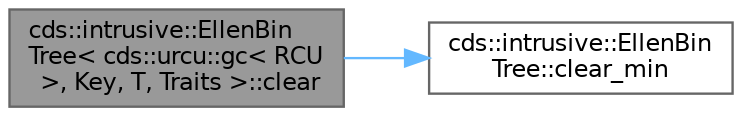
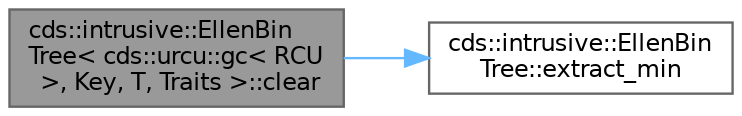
(581, 58) -> (581, 58)
